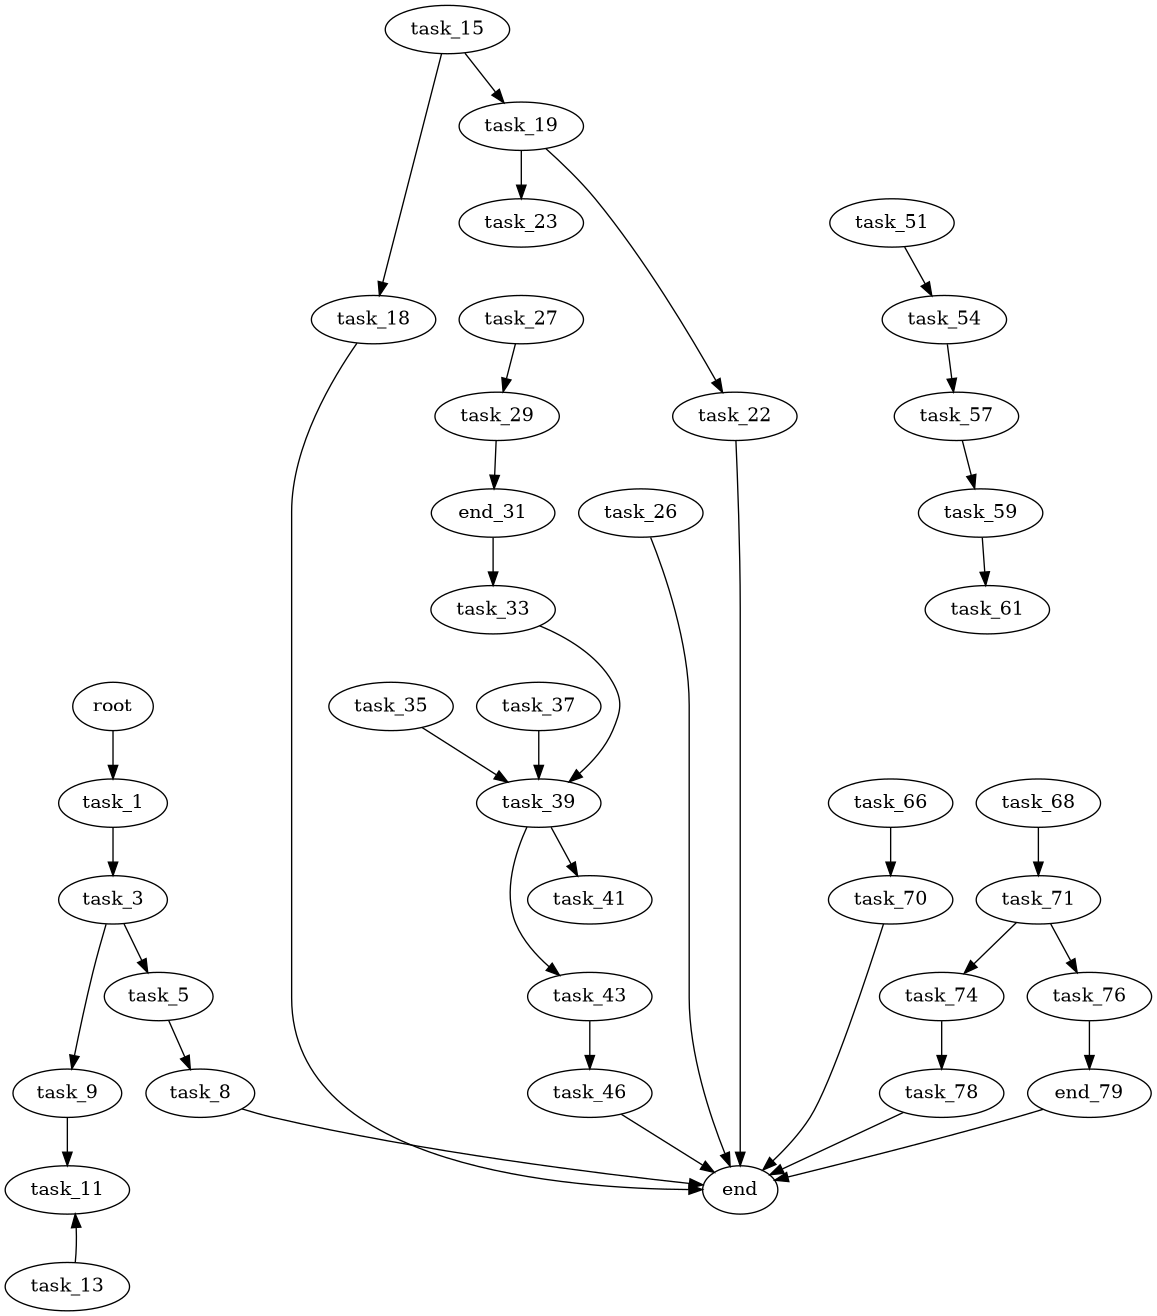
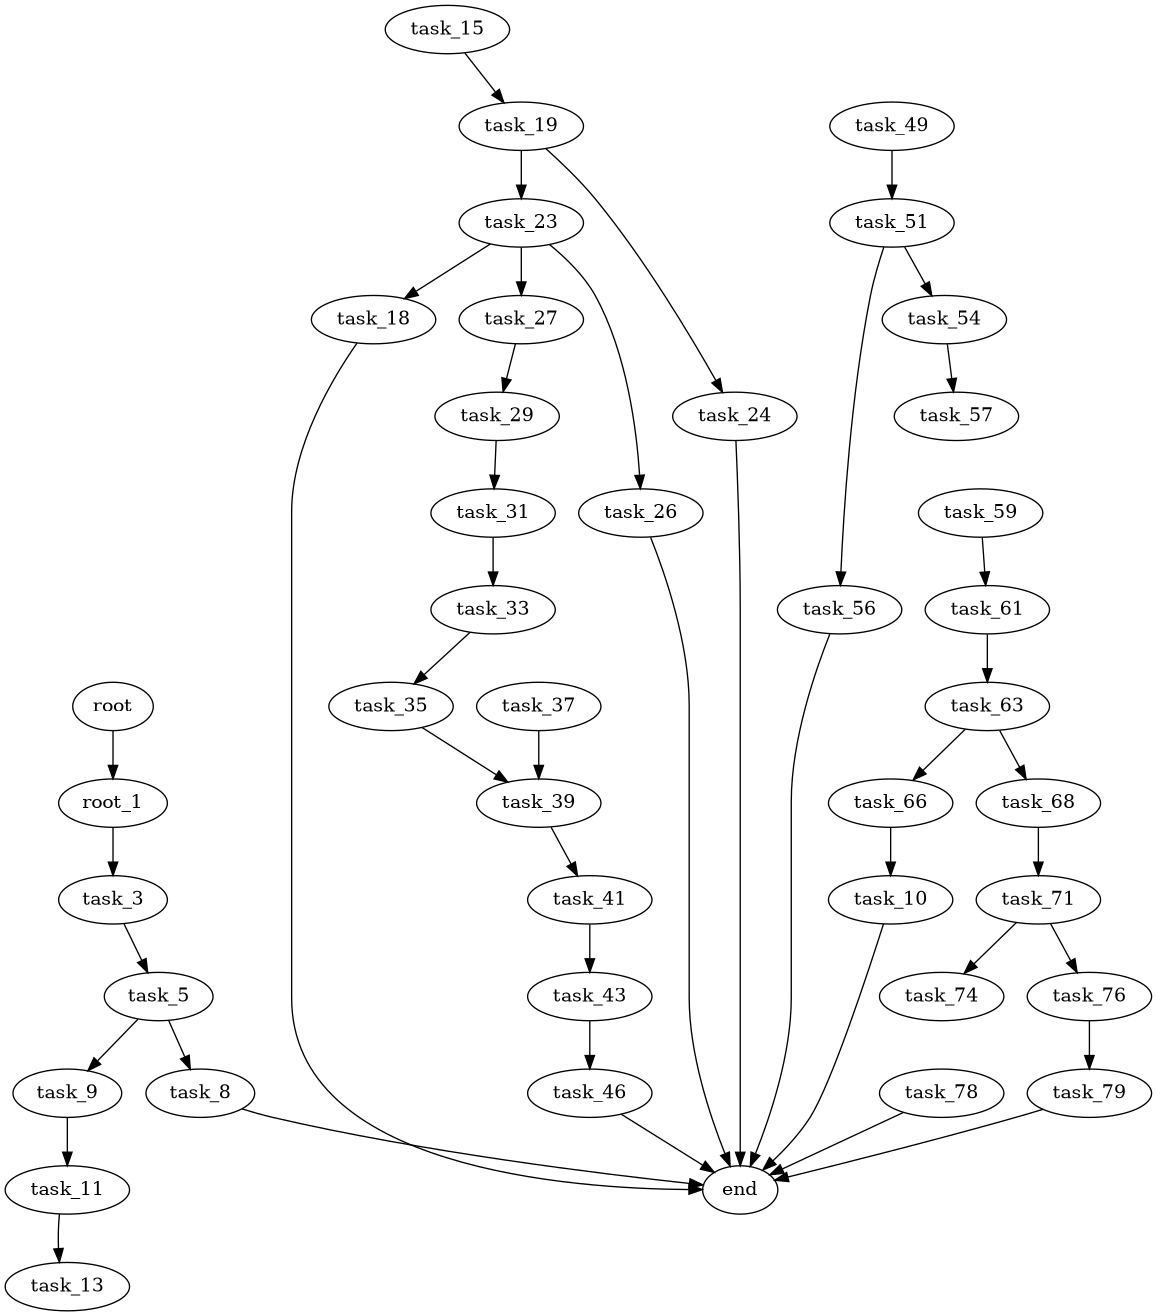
none -> (892, 126)
(412, 168) -> (453, 268)
none -> (521, 265)
none -> (618, 350)
(735, 416) -> (735, 416)
(967, 458) -> none
(493, 513) -> (493, 513)
none -> (840, 610)
(615, 687) -> (447, 654)
none -> (987, 706)
(113, 803) -> (113, 803)
(891, 900) -> (891, 900)
(511, 902) -> (590, 942)
(89, 989) -> (118, 1040)
(942, 1038) -> none
(1089, 1093) -> (1089, 1093)
(76, 1245) -> (58, 1231)
